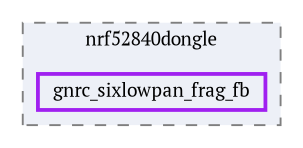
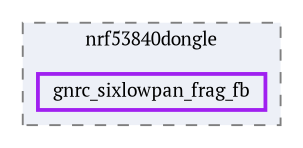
(152, 41) -> (152, 41)
